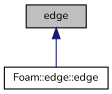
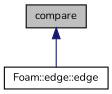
(56, 16) -> (56, 16)
